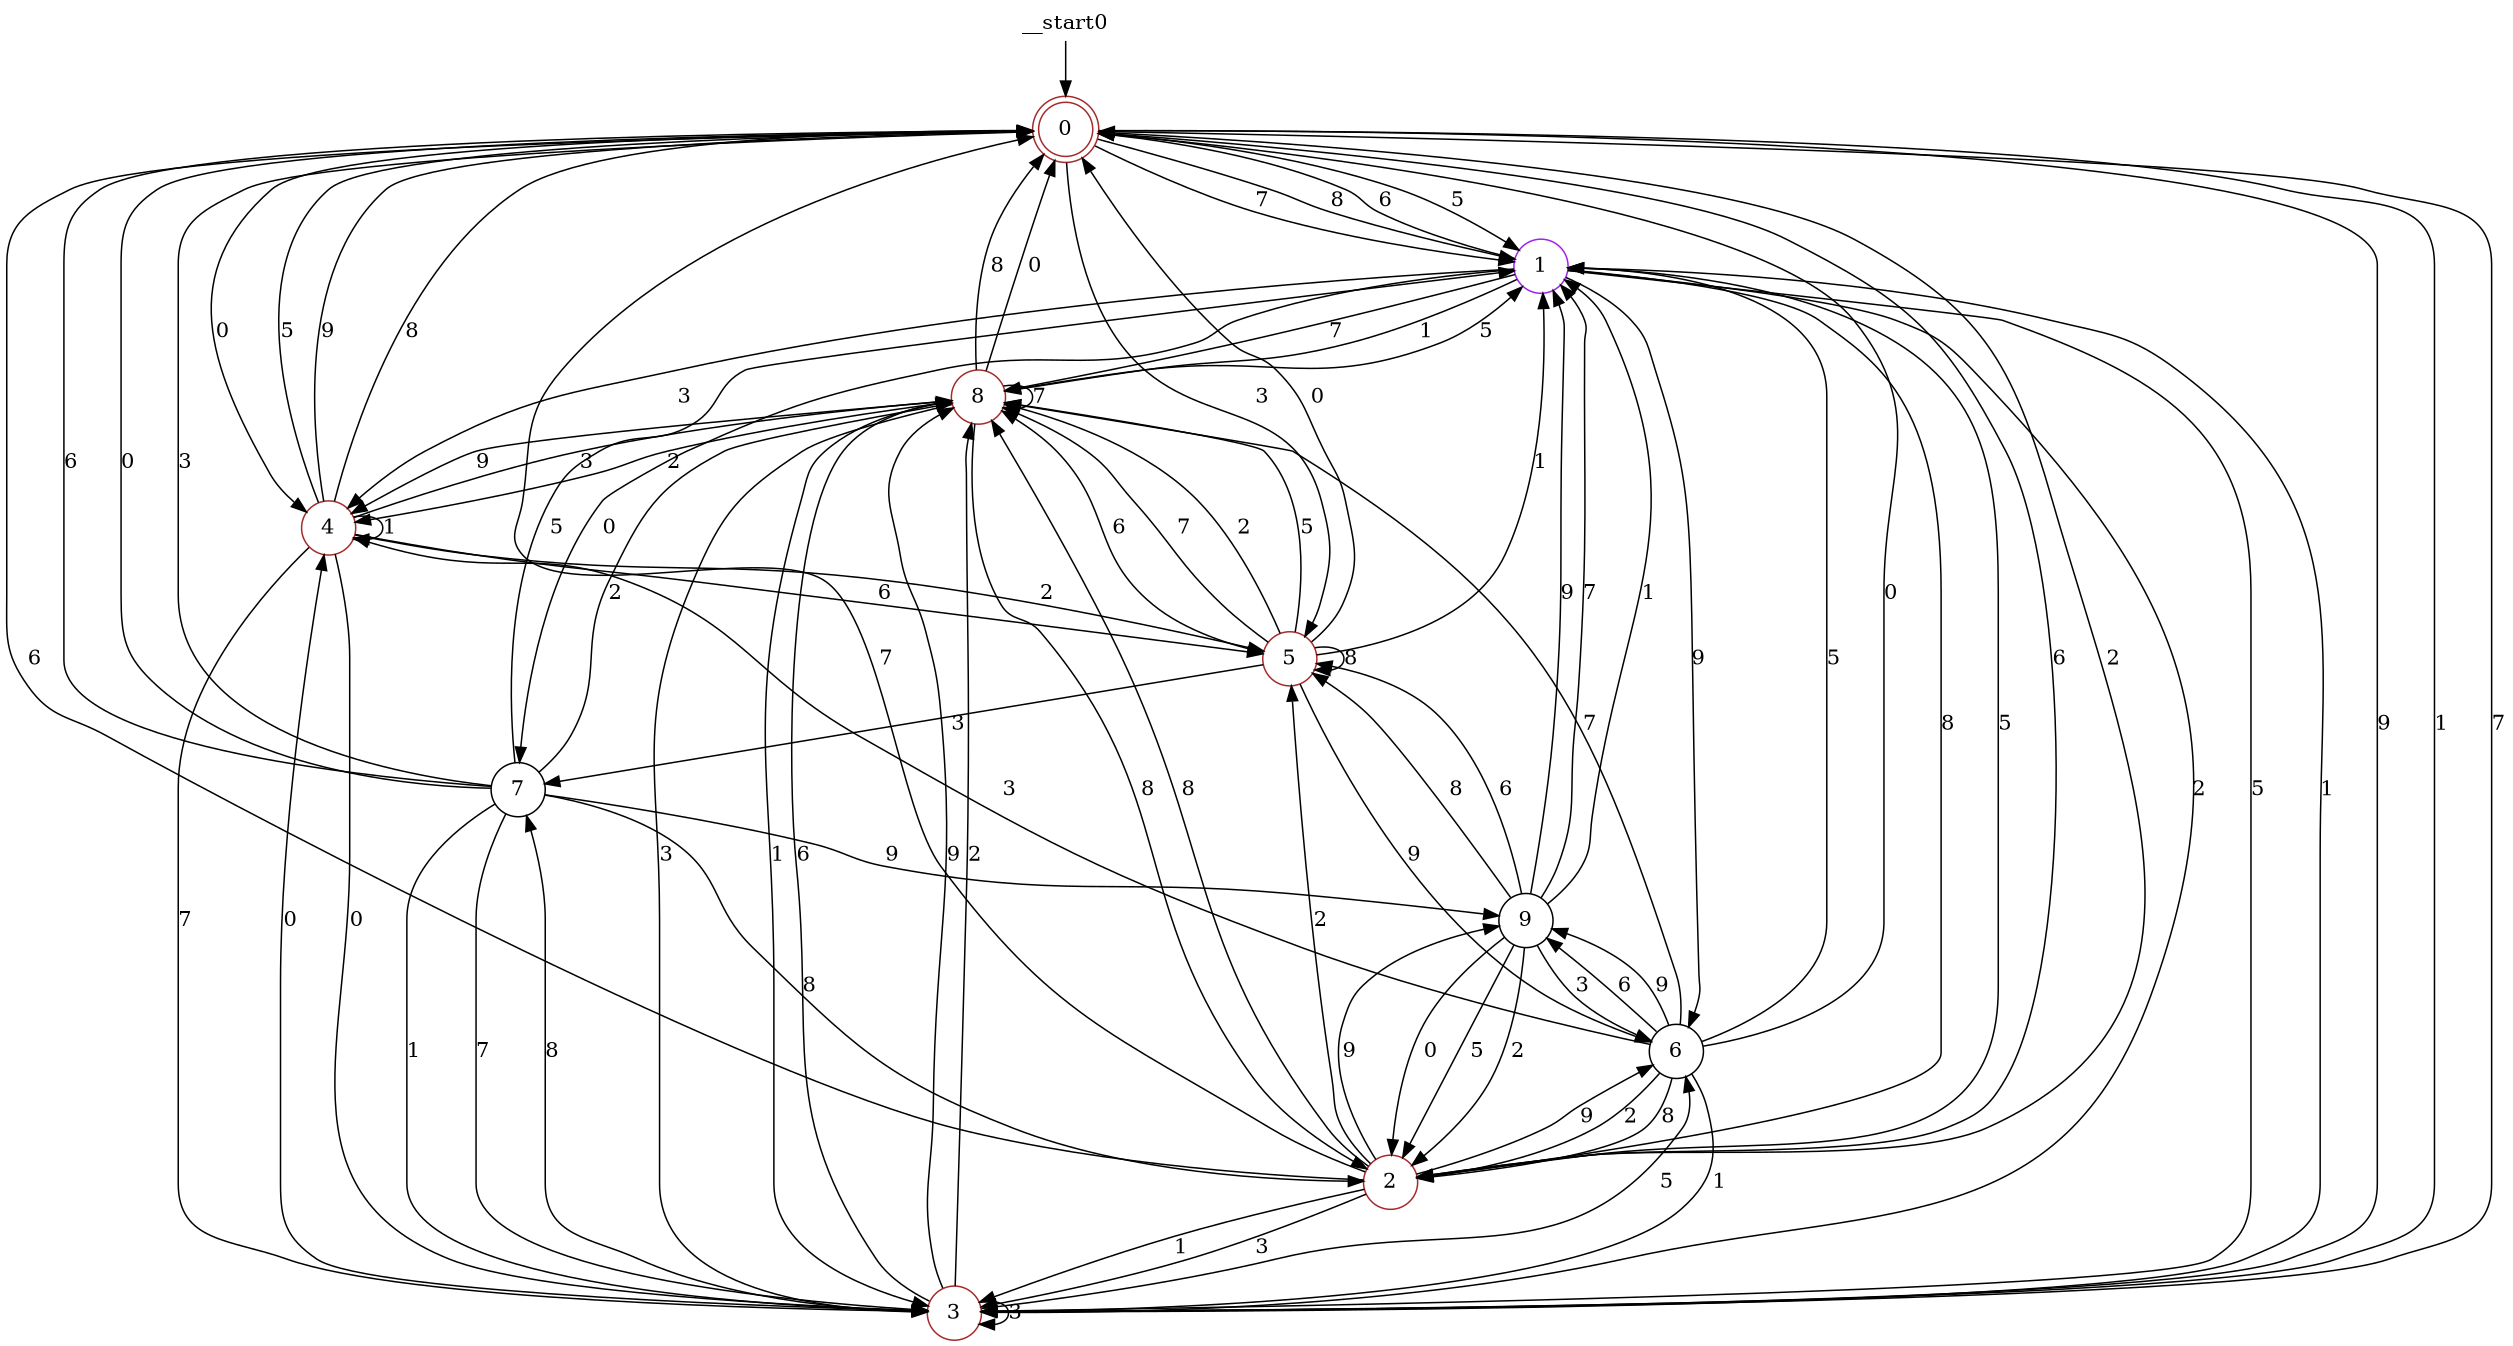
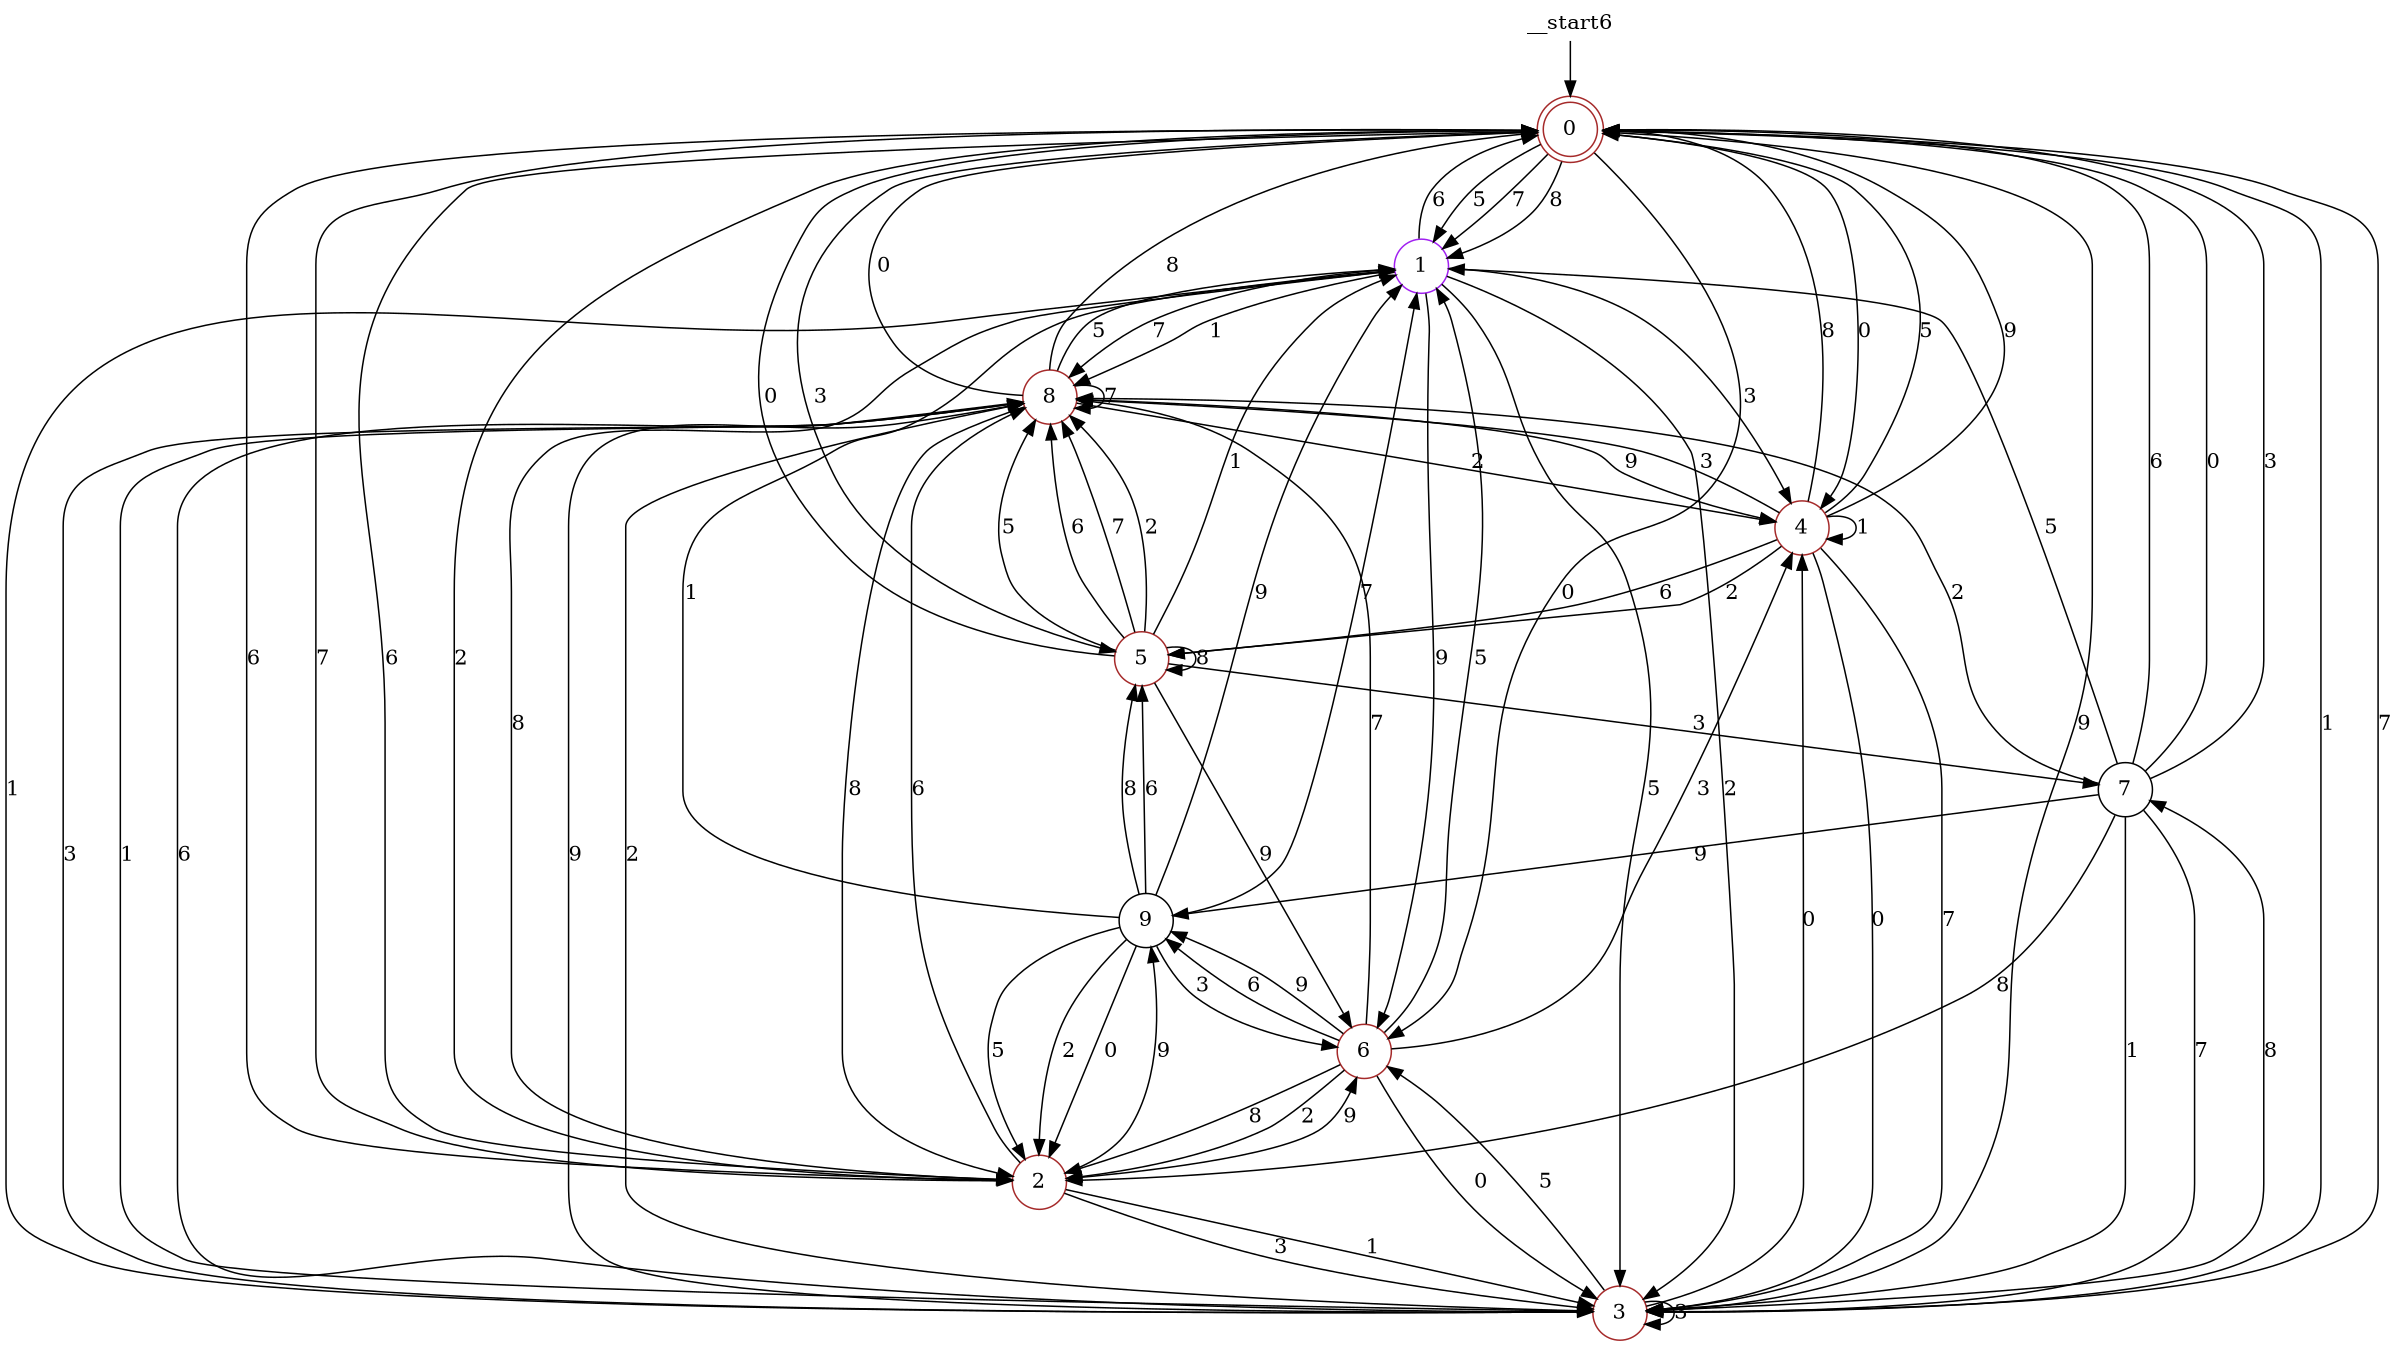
(1066, 23) -> (1570, 23)
(1876, 352) -> (1588, 555)
(920, 374) -> none
(1189, 790) -> (919, 790)
(1998, 821) -> none
(1314, 938) -> none
(1676, 1051) -> (1364, 1051)
(1720, 1182) -> (1482, 1182)
